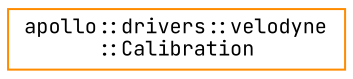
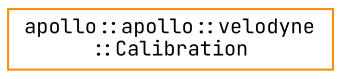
(177, 39) -> (171, 39)
